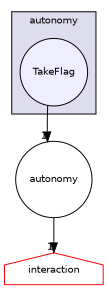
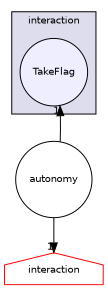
(54, 21) -> (54, 21)
(47, 120) -> (60, 129)
